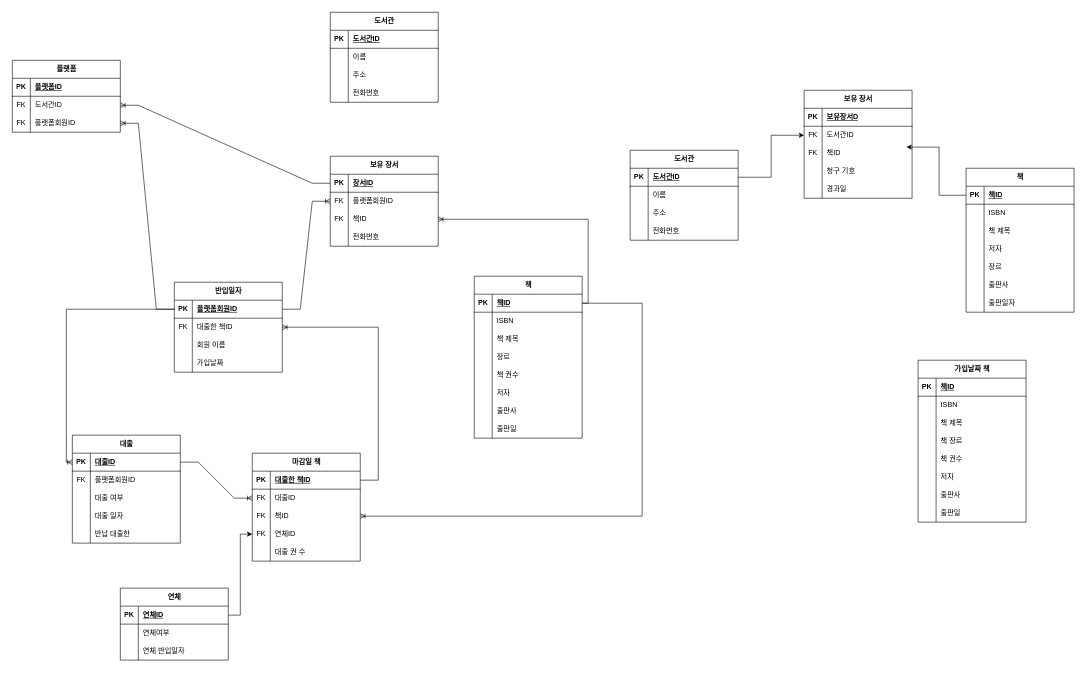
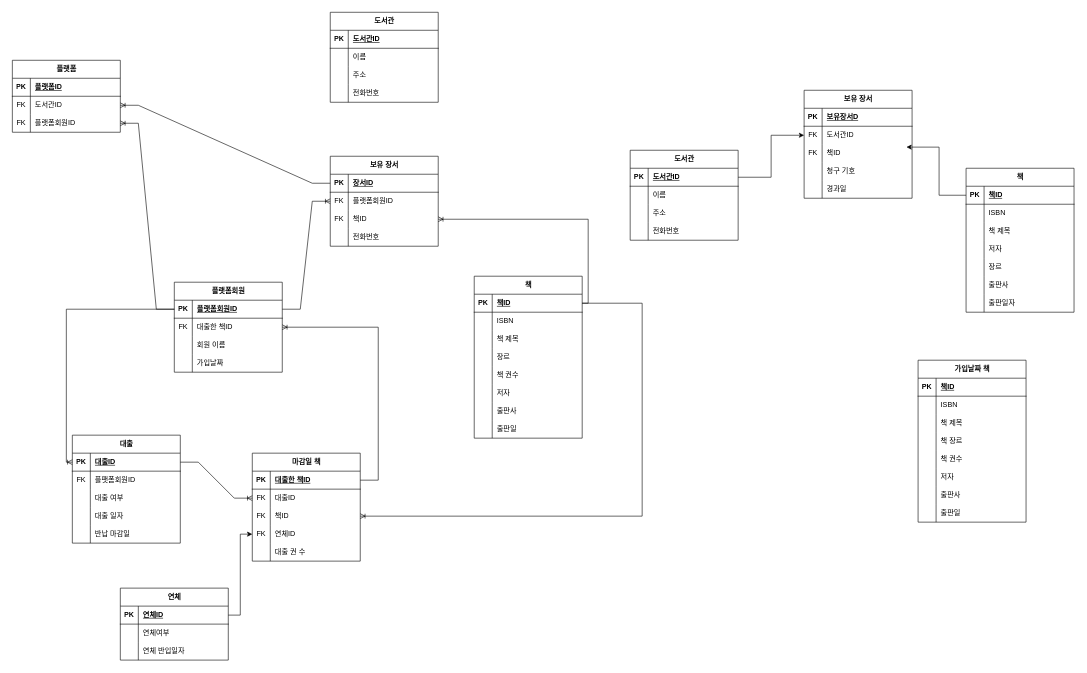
(229, 291) -> (229, 291)
(114, 534) -> (114, 534)
